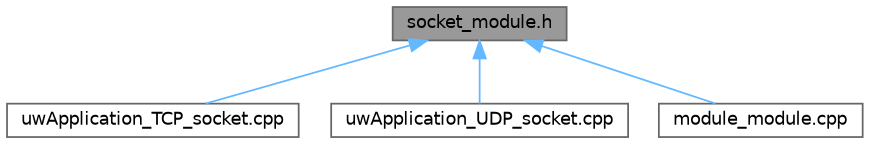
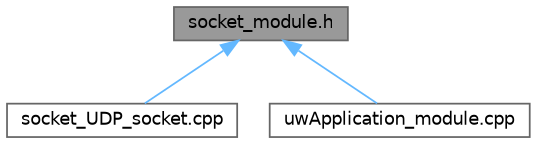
(153, 120) -> none
(480, 120) -> (122, 120)
(761, 120) -> (400, 120)
